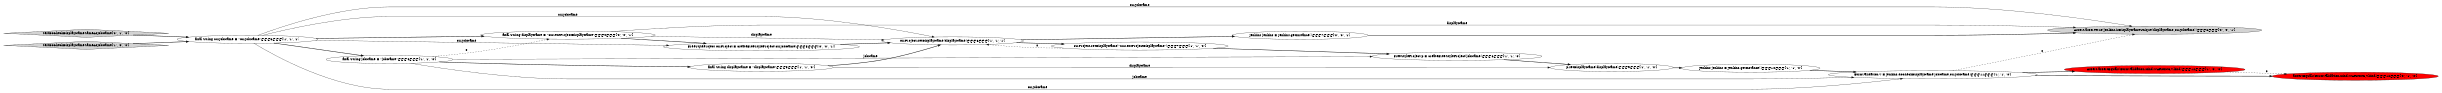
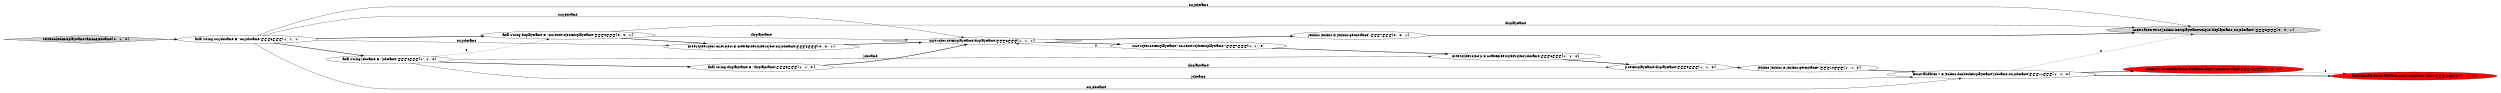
(953, 41) -> (982, 41)
(86, 45) -> none
